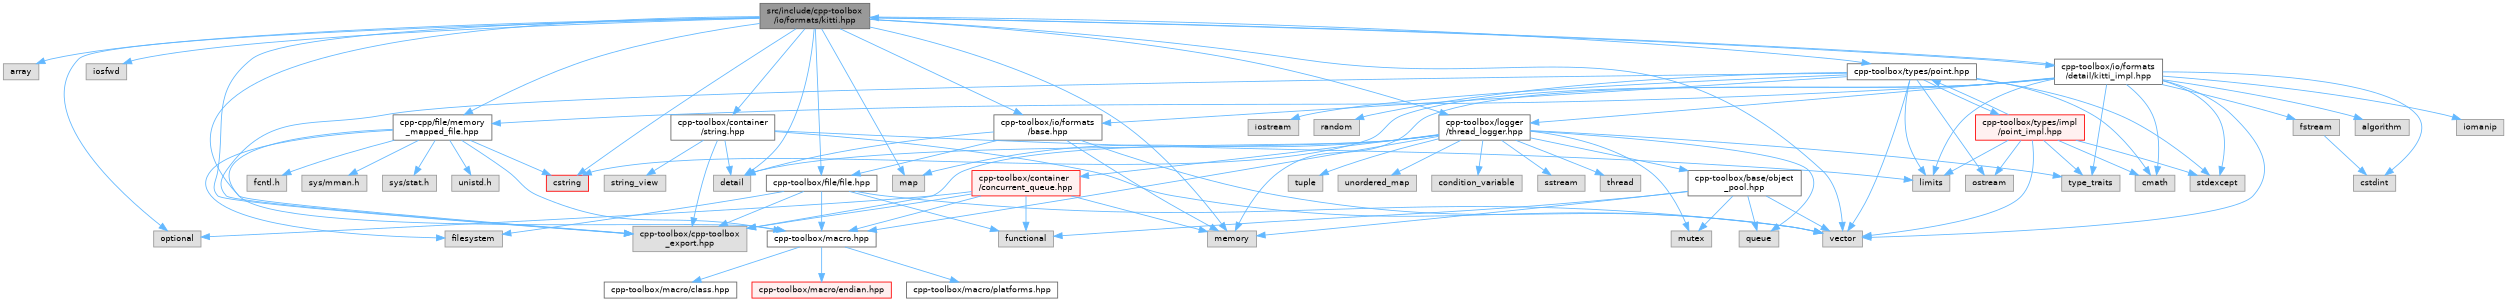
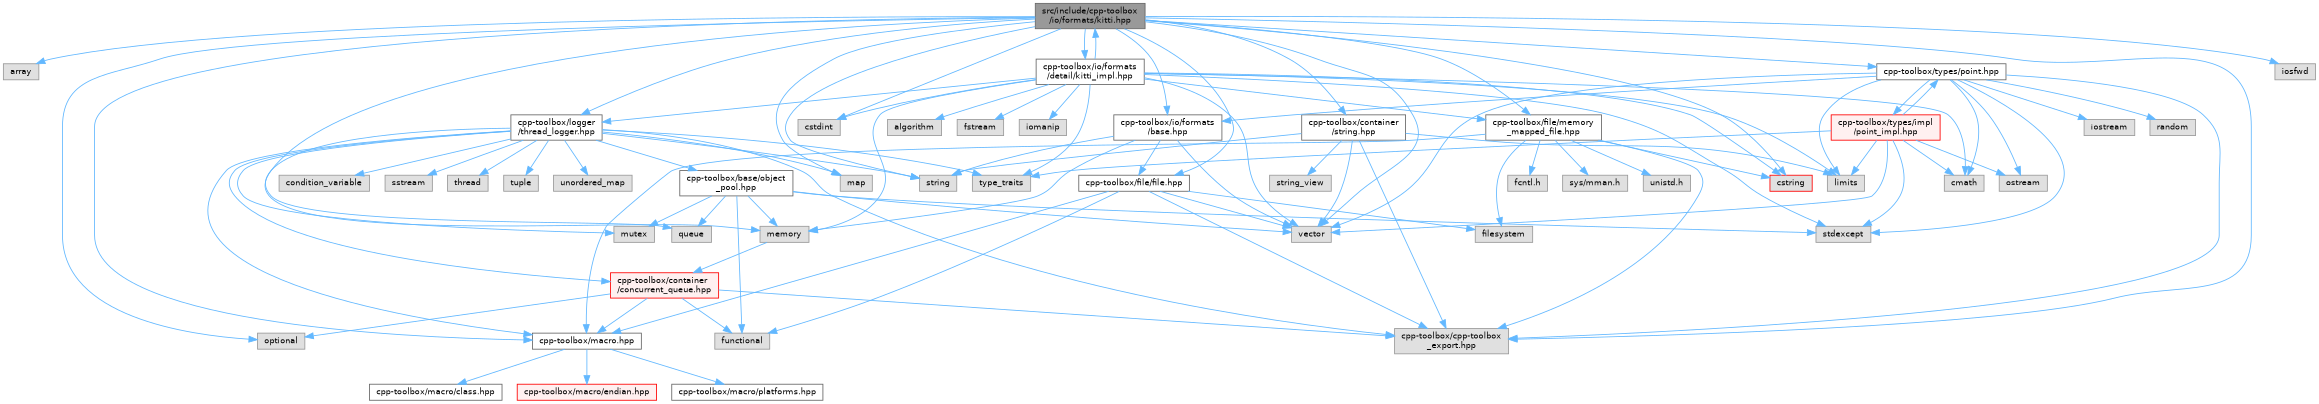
(442, 128) -> (1544, 128)
(2342, 152) -> (953, 72)
(410, 183) -> none
(732, 183) -> (938, 183)
none -> (1300, 217)
(1154, 218) -> (732, 257)
